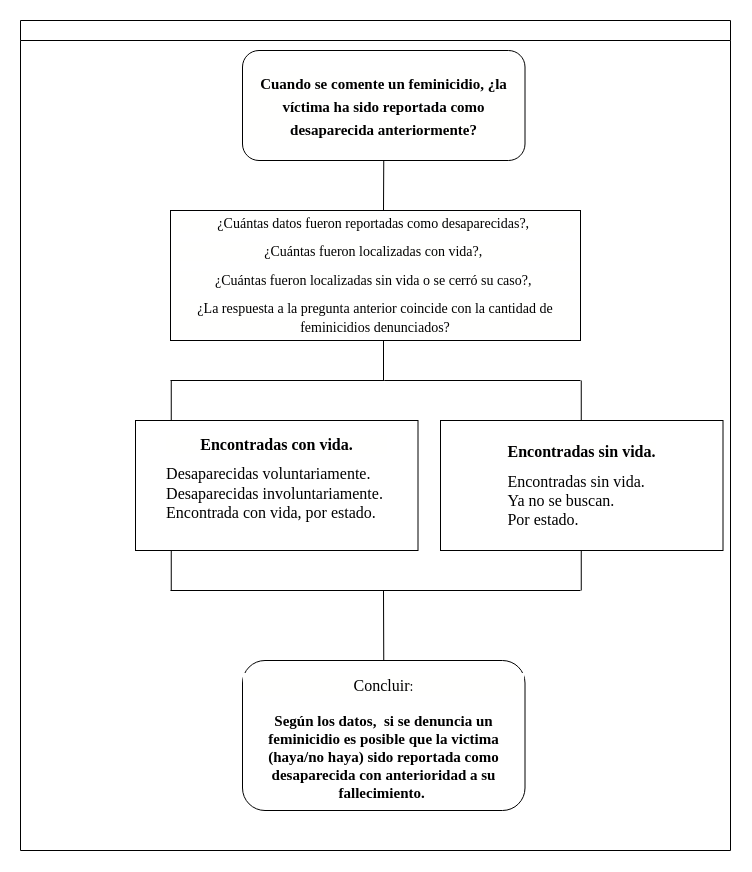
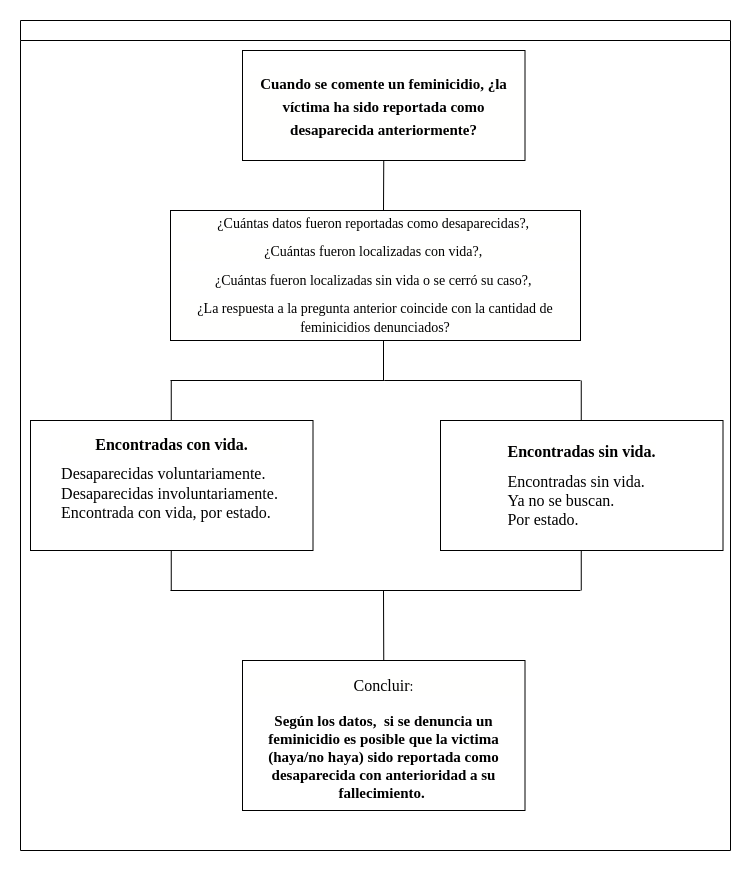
(384, 106) -> (384, 106)
(277, 486) -> (172, 486)
(384, 736) -> (384, 736)
